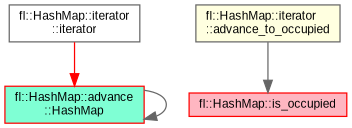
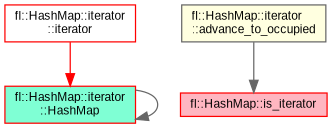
(75, 23) -> (70, 23)
(75, 105) -> (70, 105)
(268, 105) -> (254, 105)
